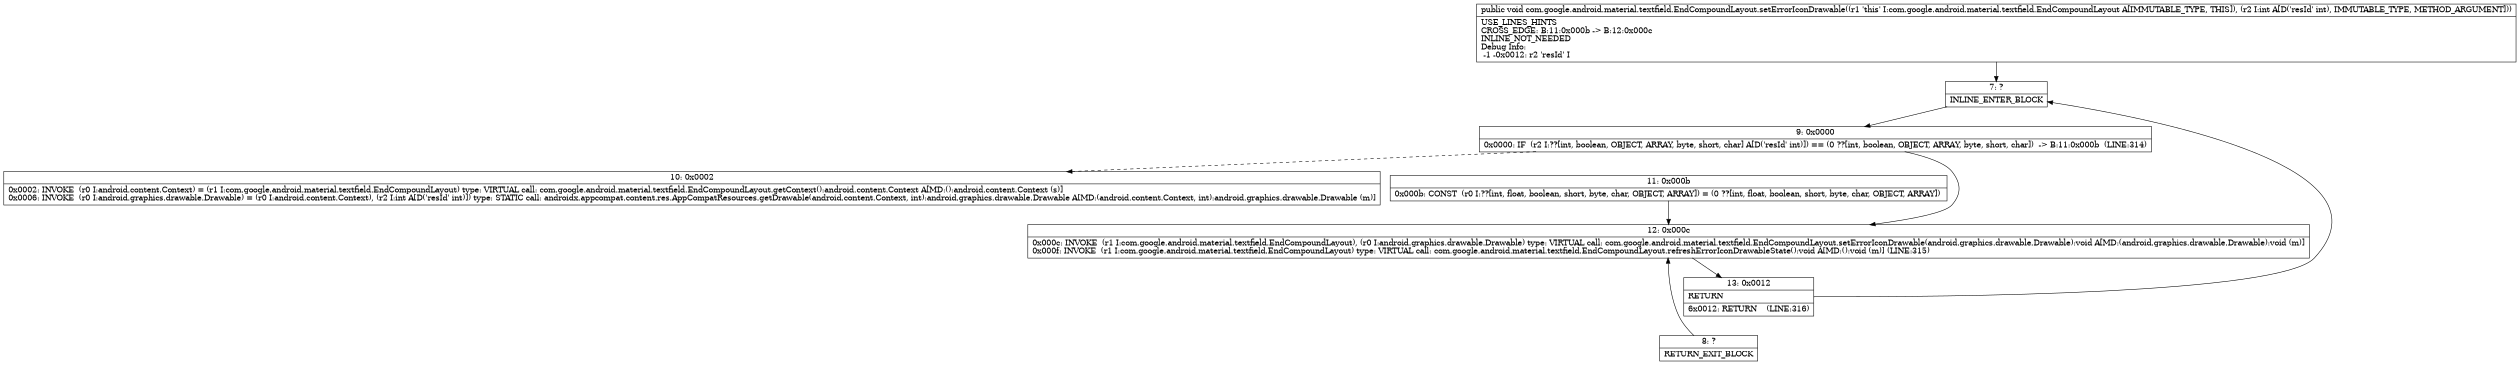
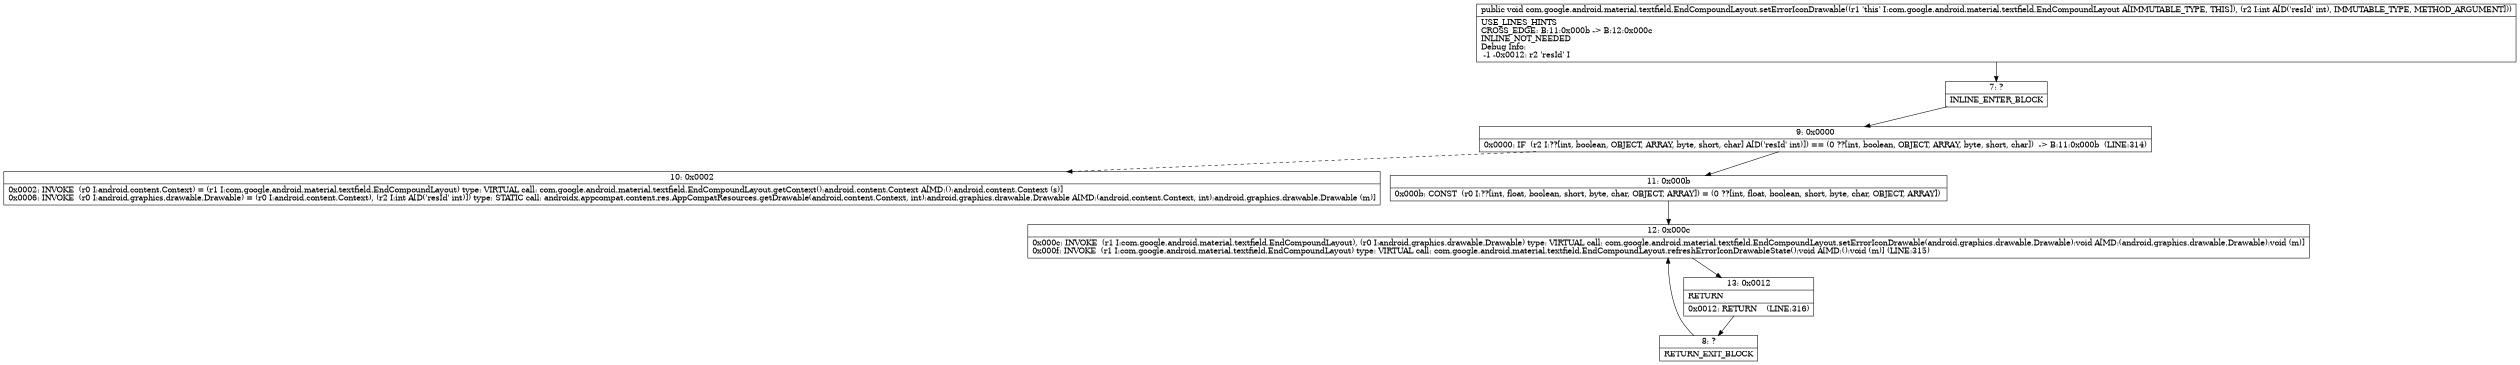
(1955, 201) -> (1745, 163)
(2244, 279) -> (1728, 324)
(1749, 309) -> (1749, 309)
